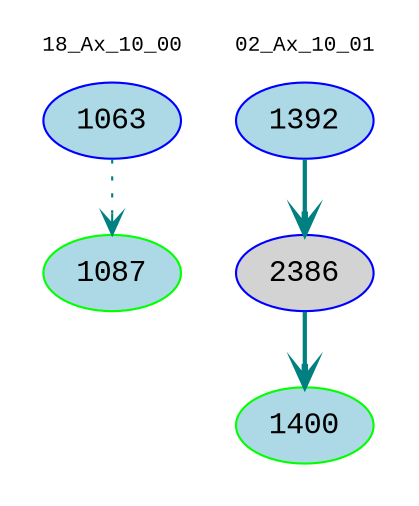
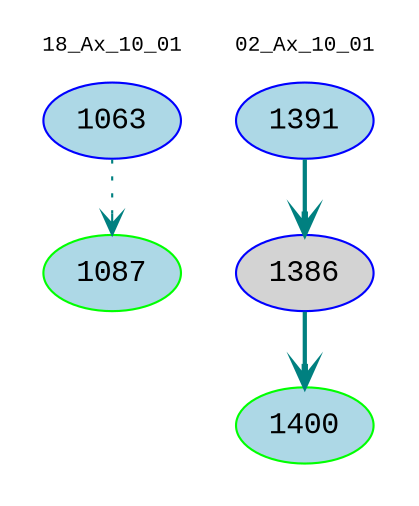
(113, 46) -> (113, 46)
(305, 121) -> (305, 121)
(305, 273) -> (305, 273)
